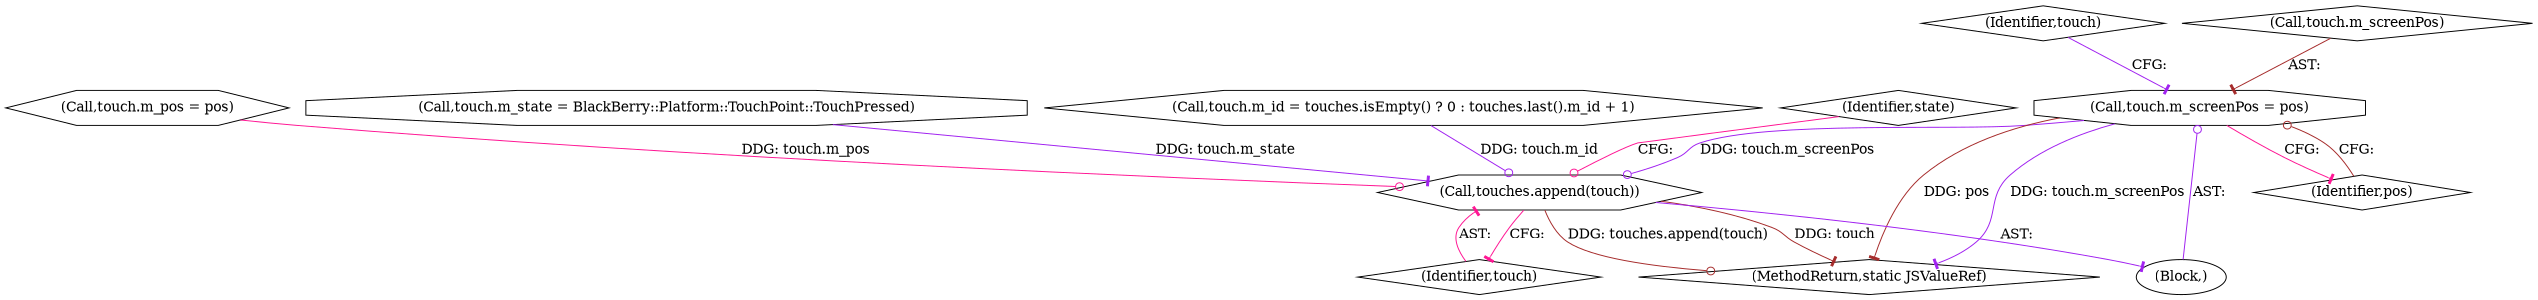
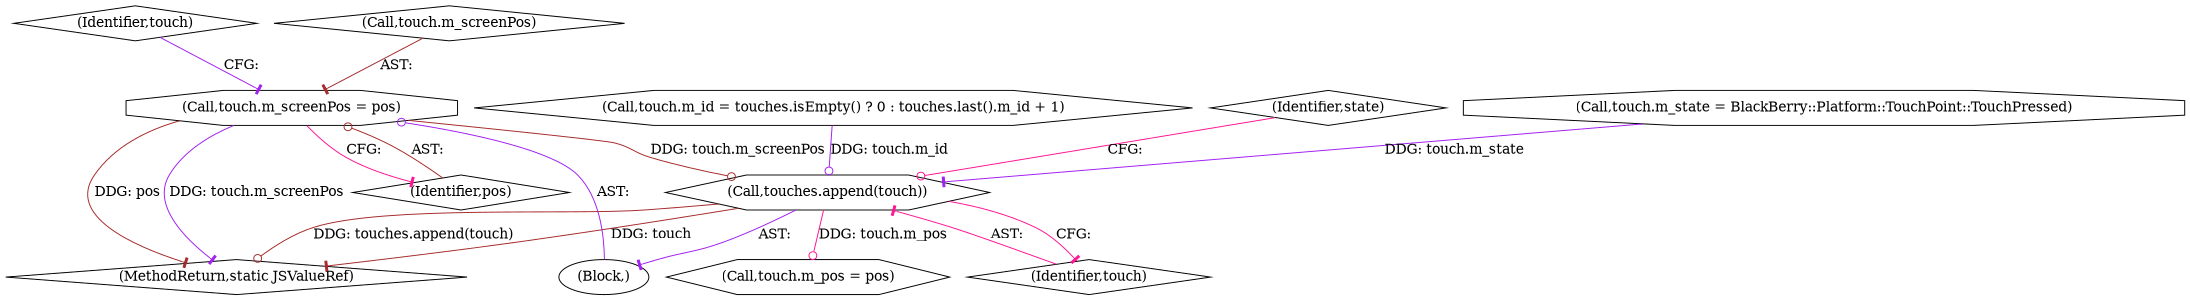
(1854, 128) -> (570, 137)
(2359, 150) -> (430, 150)
(818, 160) -> (819, 231)
